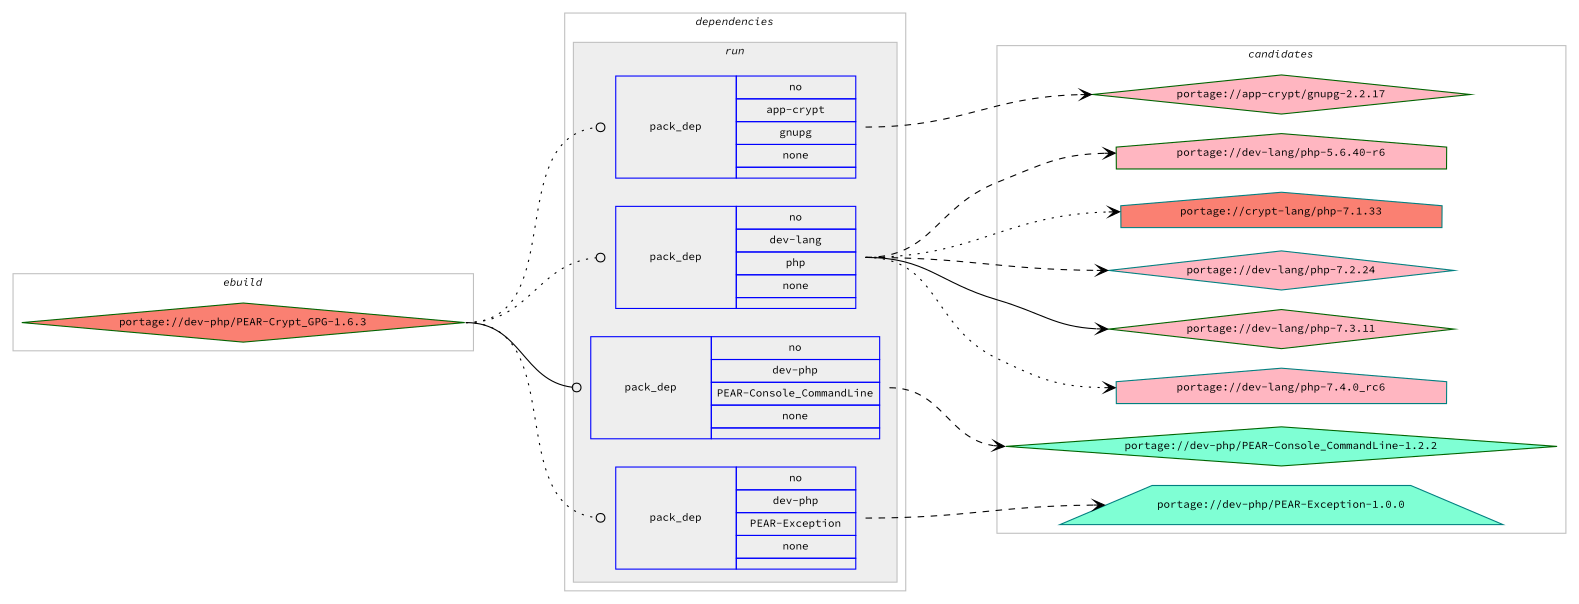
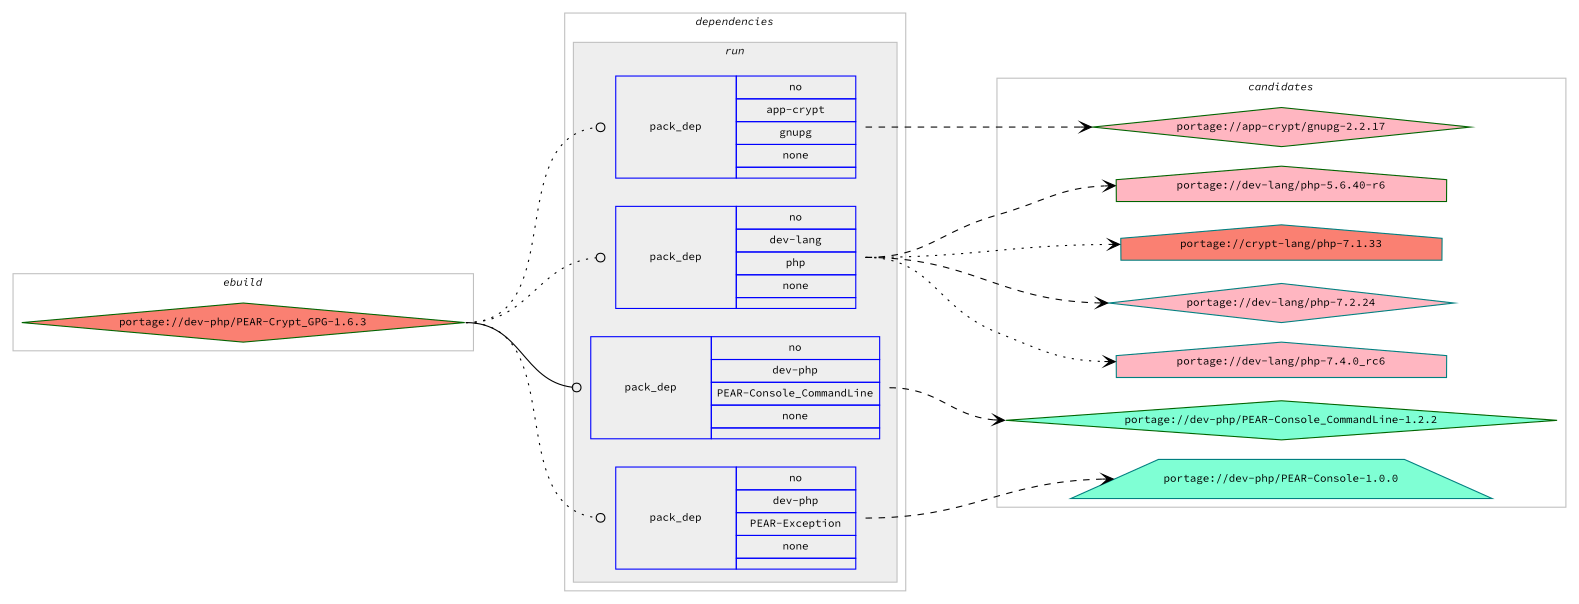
(1281, 329) -> none
(1281, 505) -> (1281, 479)
